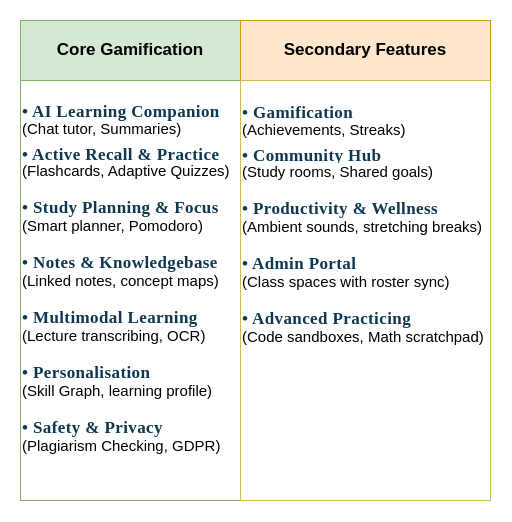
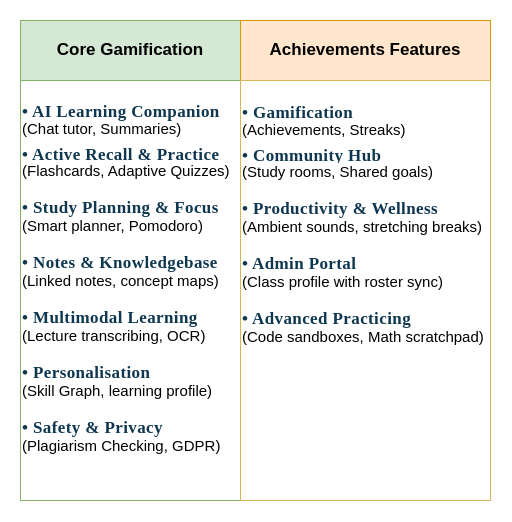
(366, 51) -> (366, 51)
(351, 291) -> (351, 291)
